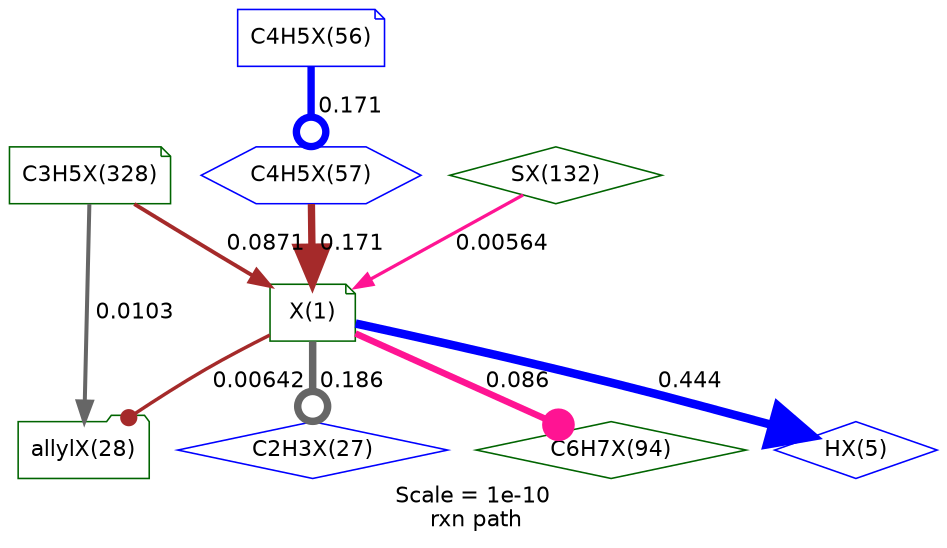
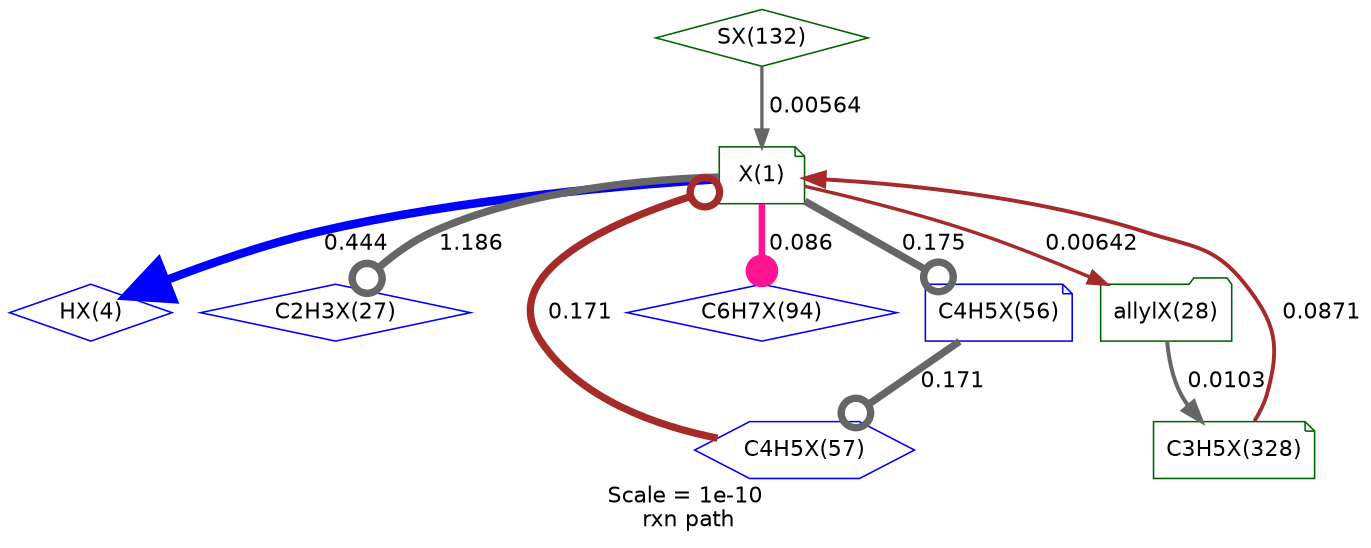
(311, 92) -> (914, 373)
(312, 225) -> (535, 326)
none -> (865, 235)
(447, 237) -> (762, 98)
(87, 302) -> (1173, 375)
(201, 372) -> (950, 225)
(349, 381) -> (468, 244)
(611, 450) -> (762, 313)
(856, 450) -> (91, 313)
